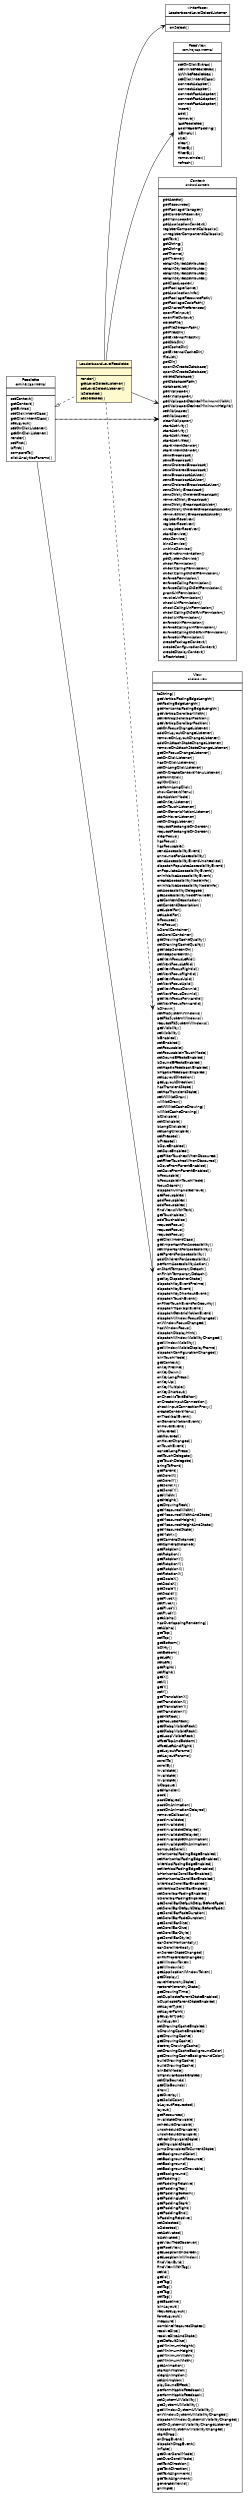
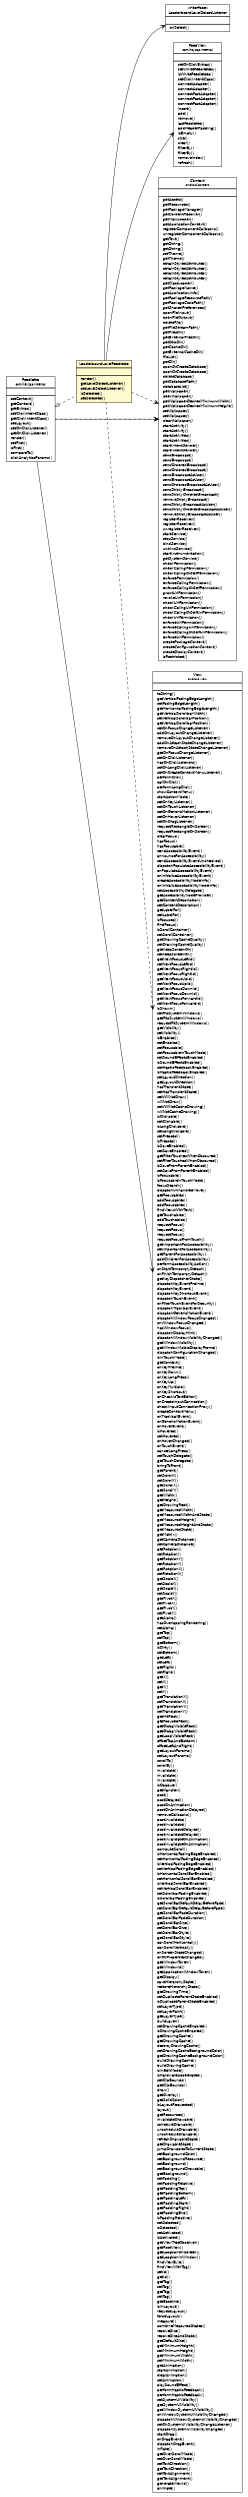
(143, 397) -> (143, 397)
(176, 1240) -> (180, 1240)
